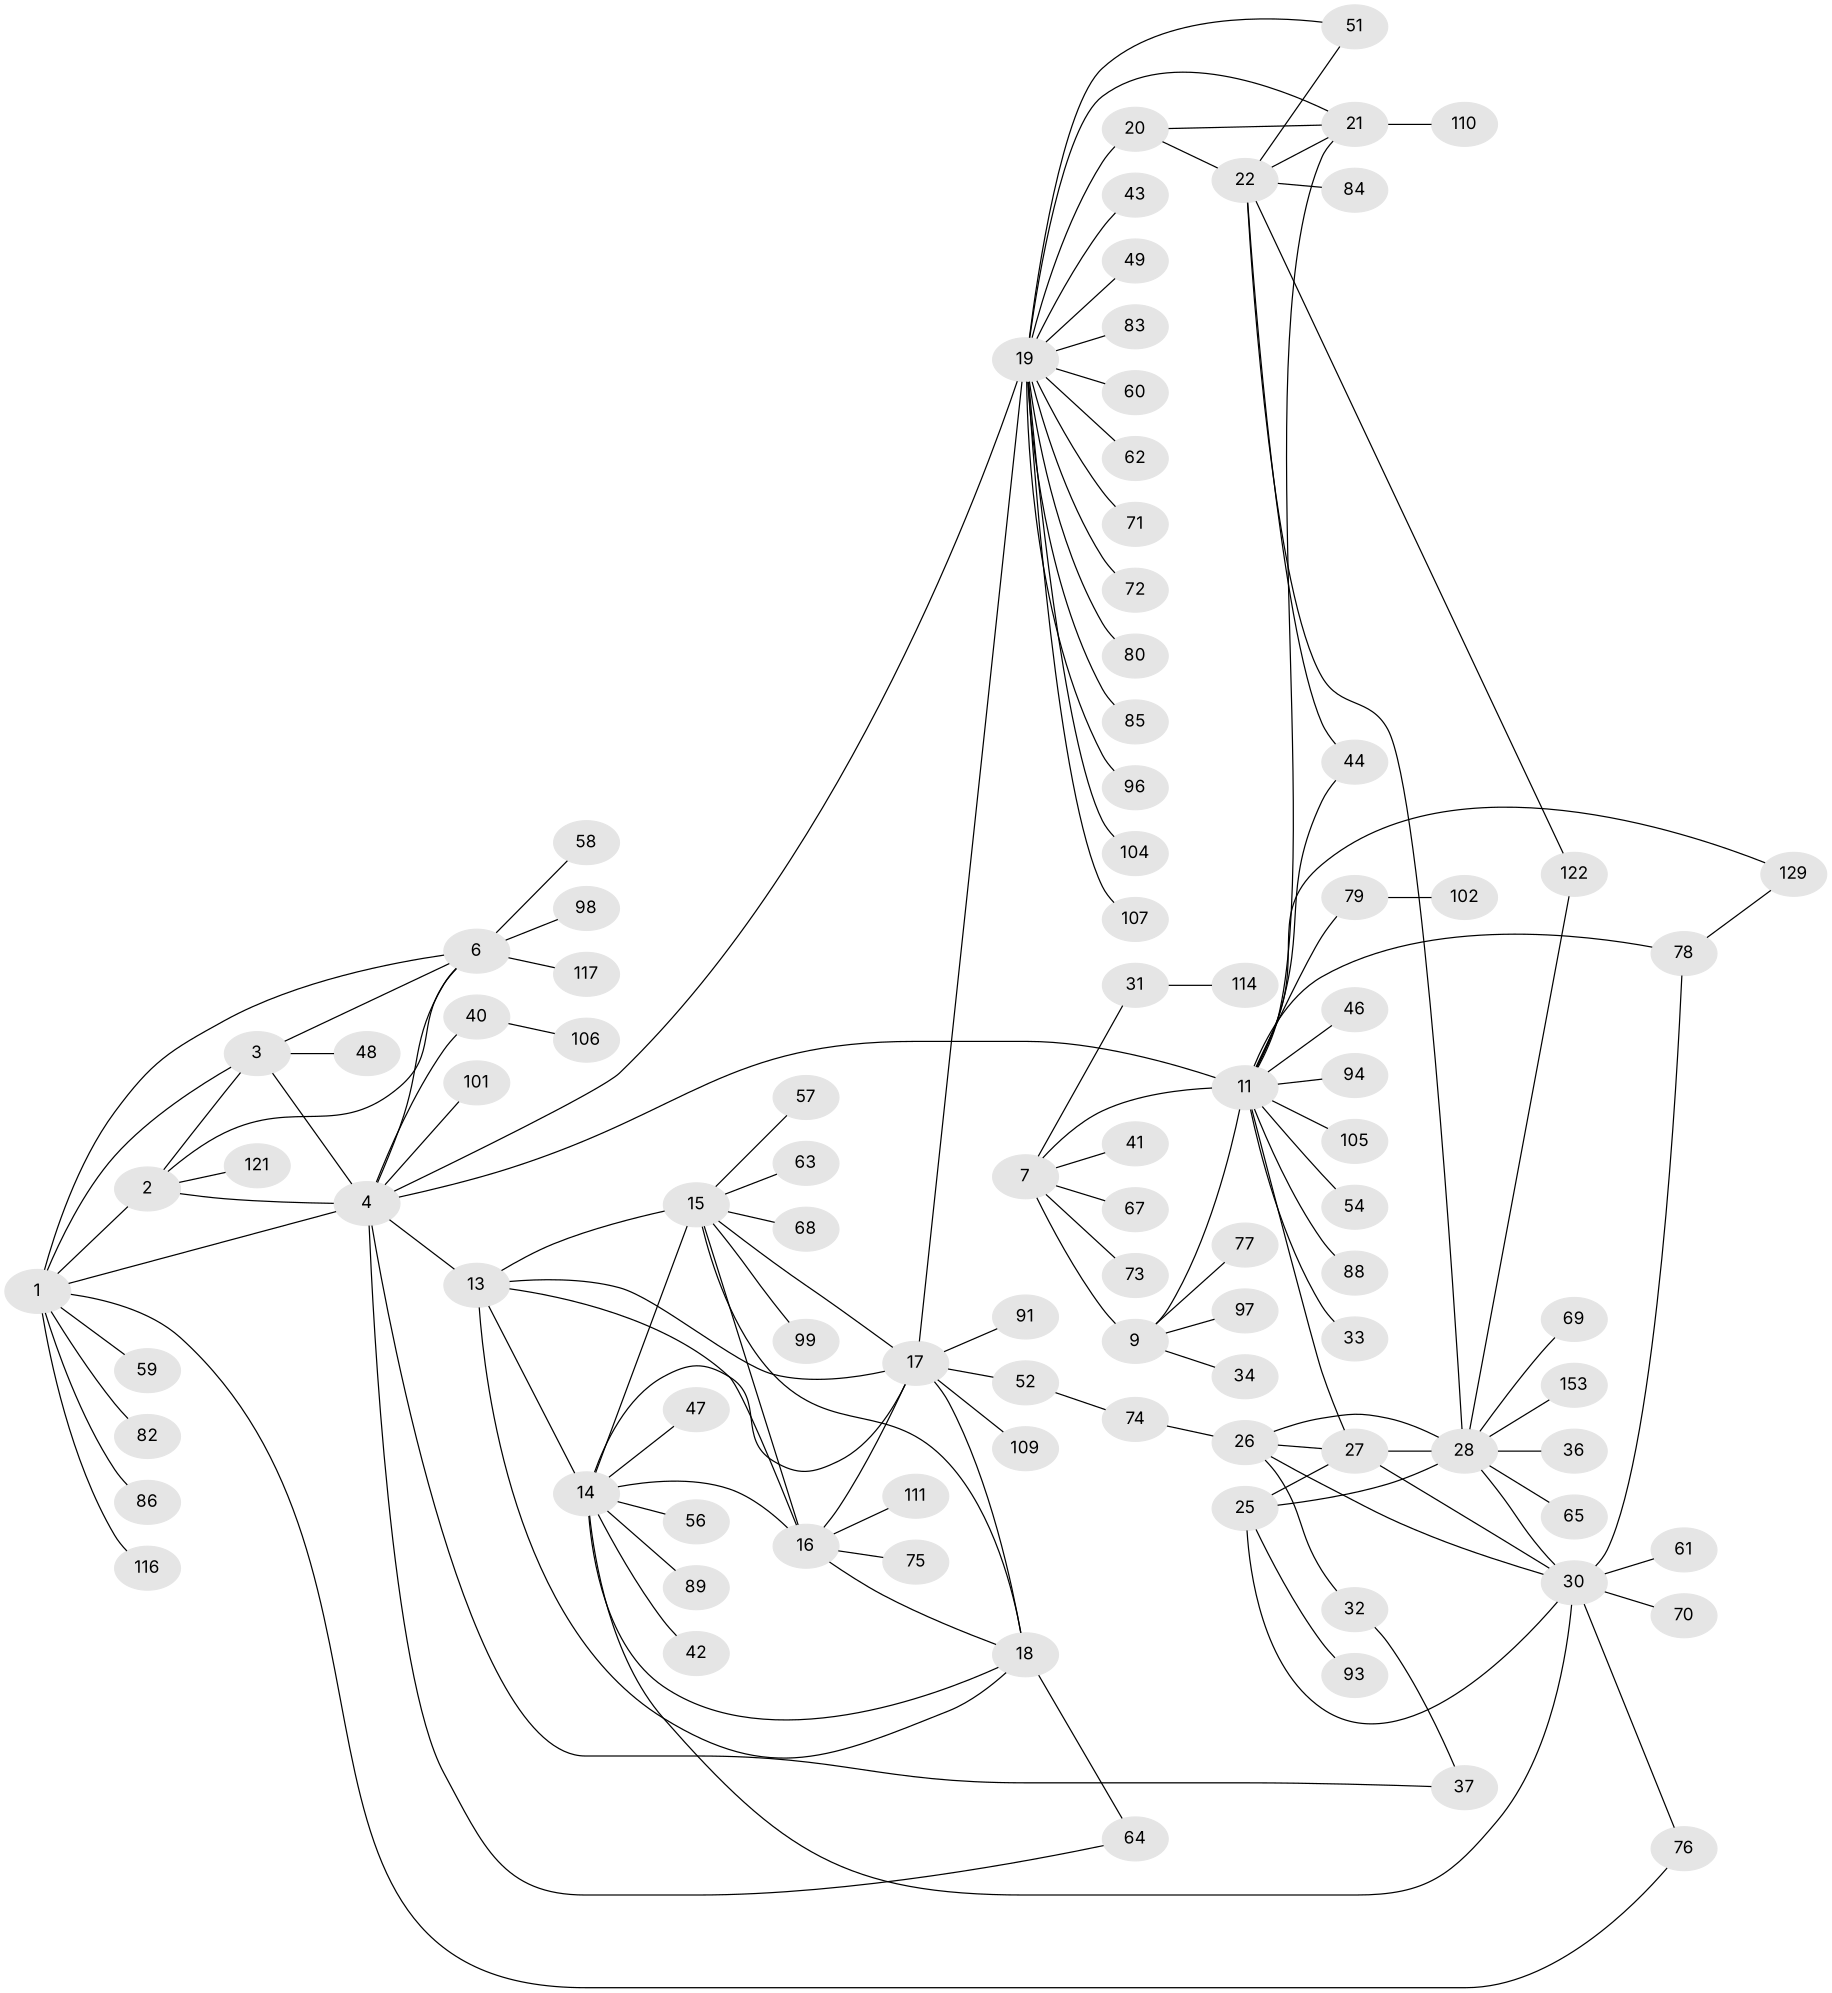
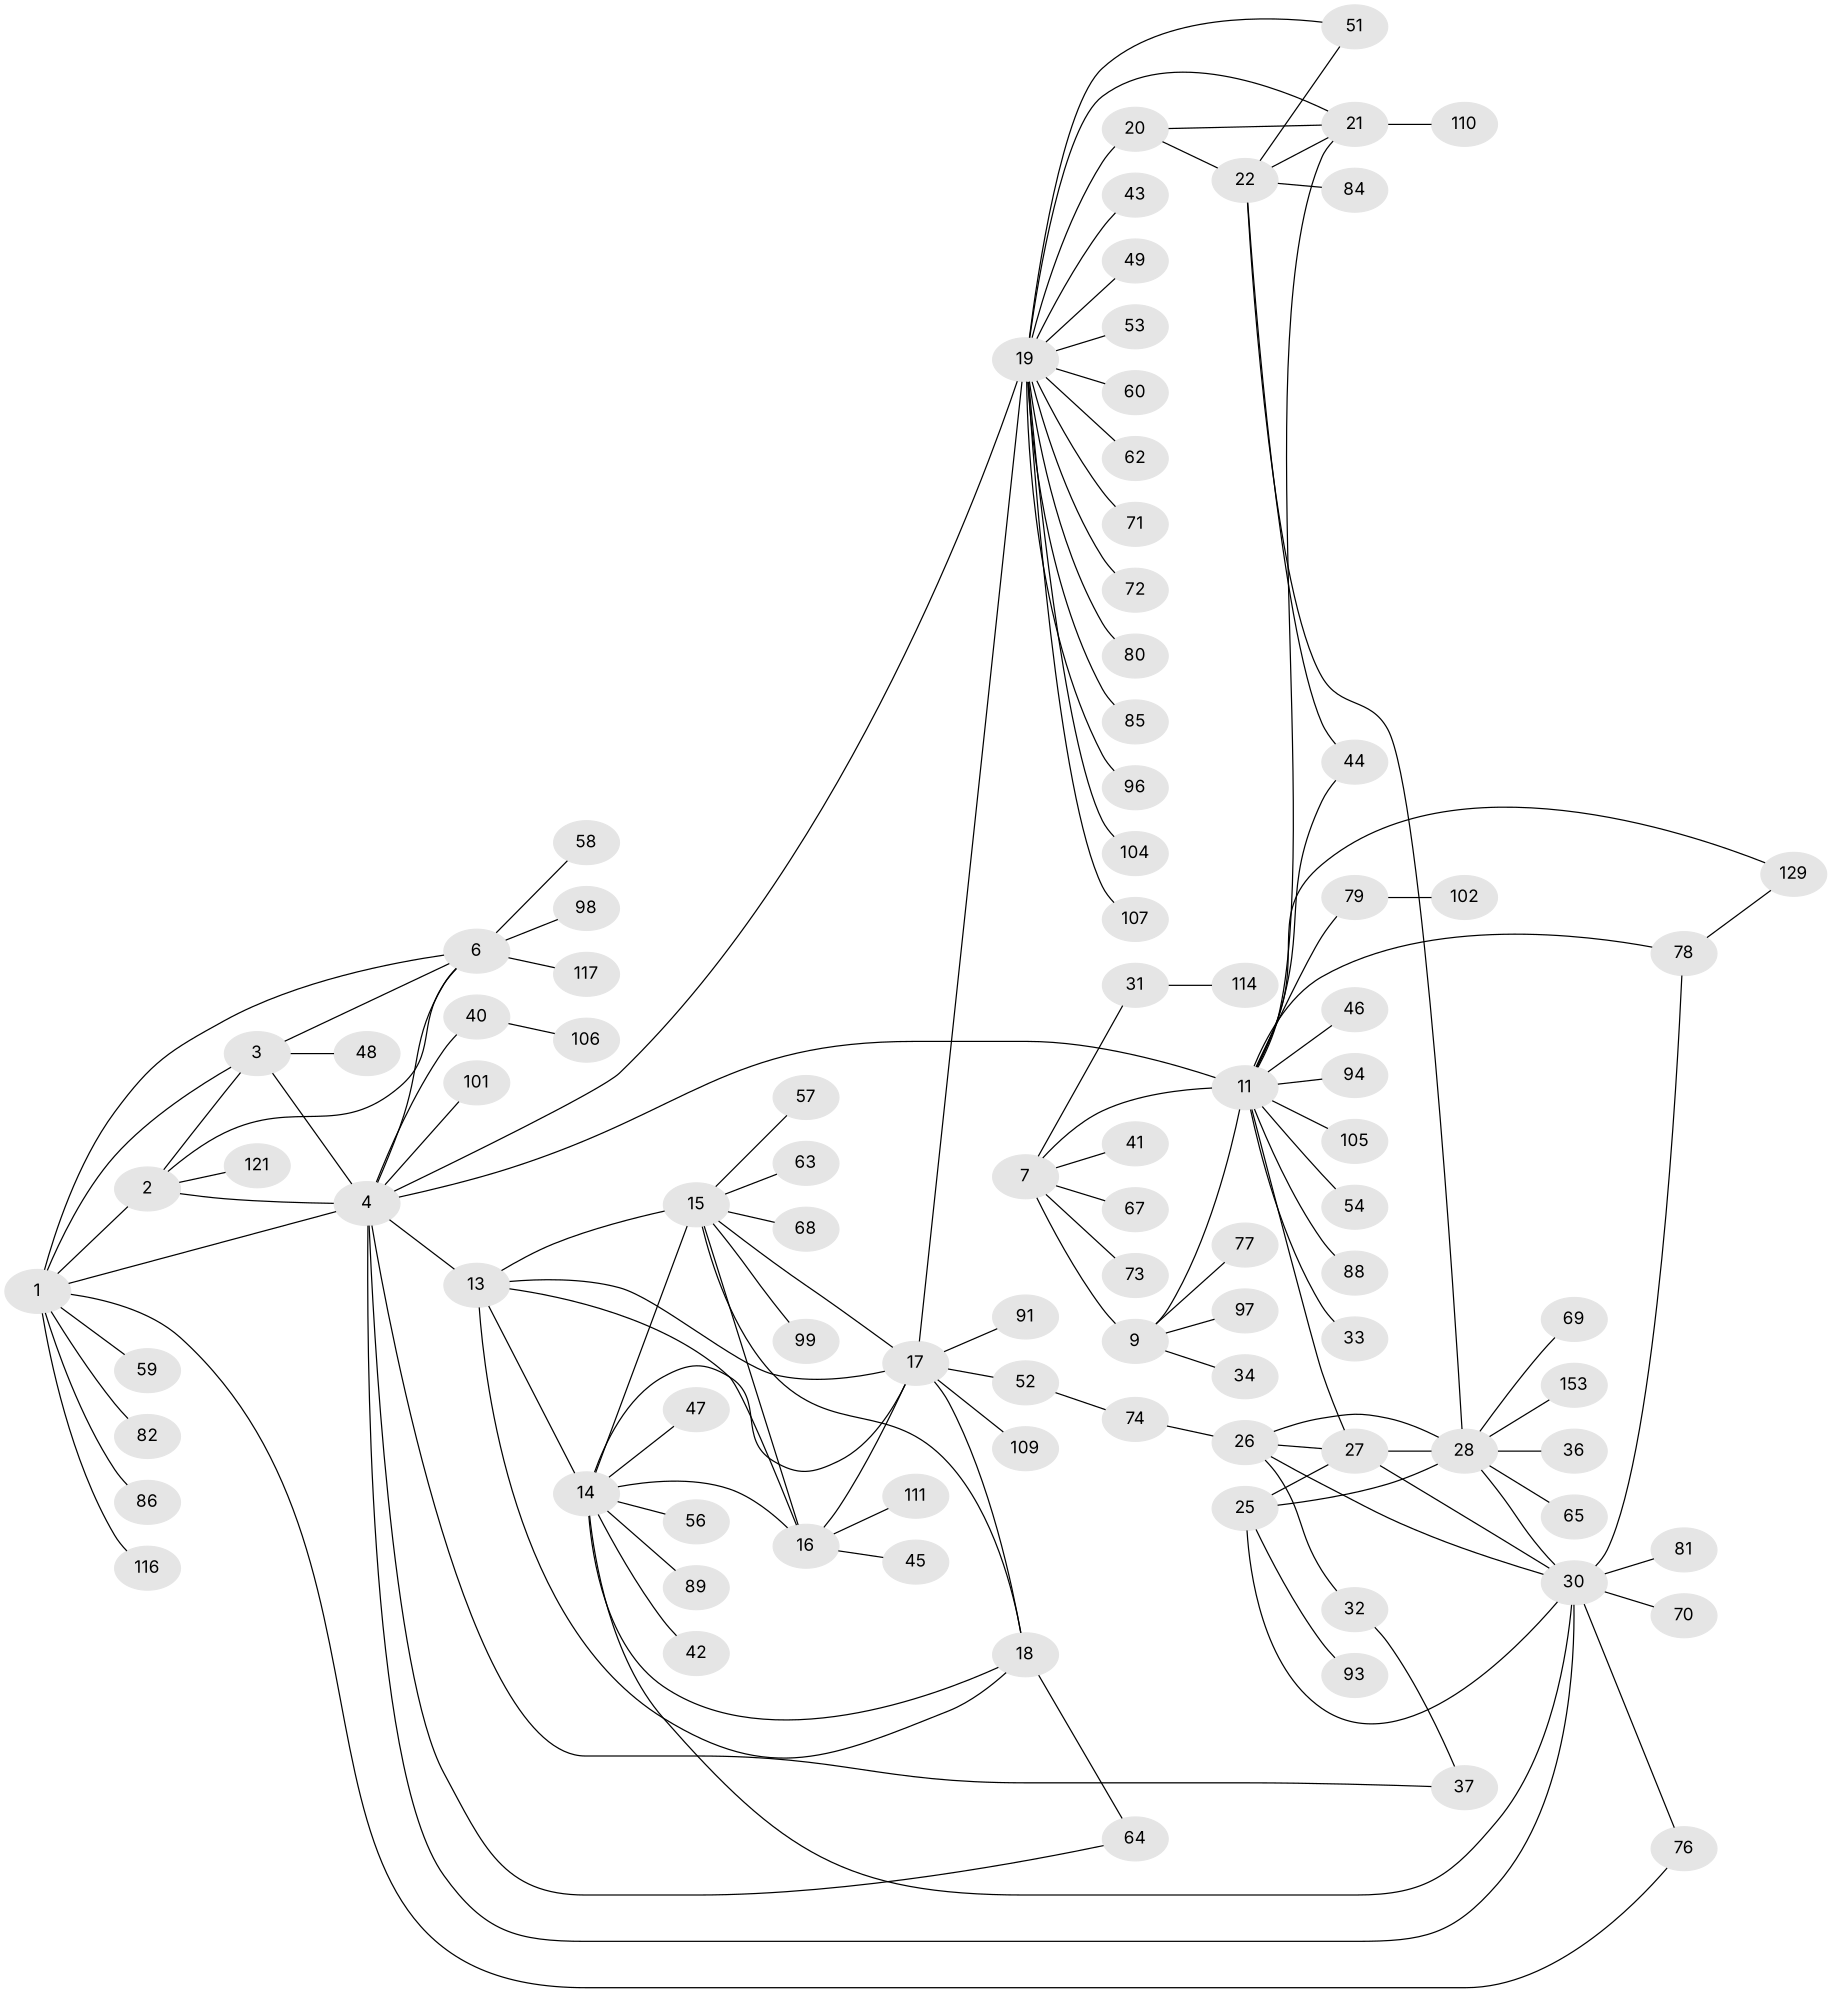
(1135, 327) -> (1135, 327)
(1574, 874) -> none
(1684, 1550) -> (1684, 1550)
(916, 1562) -> (916, 1562)
(910, 1609) -> none
none -> (786, 1941)
